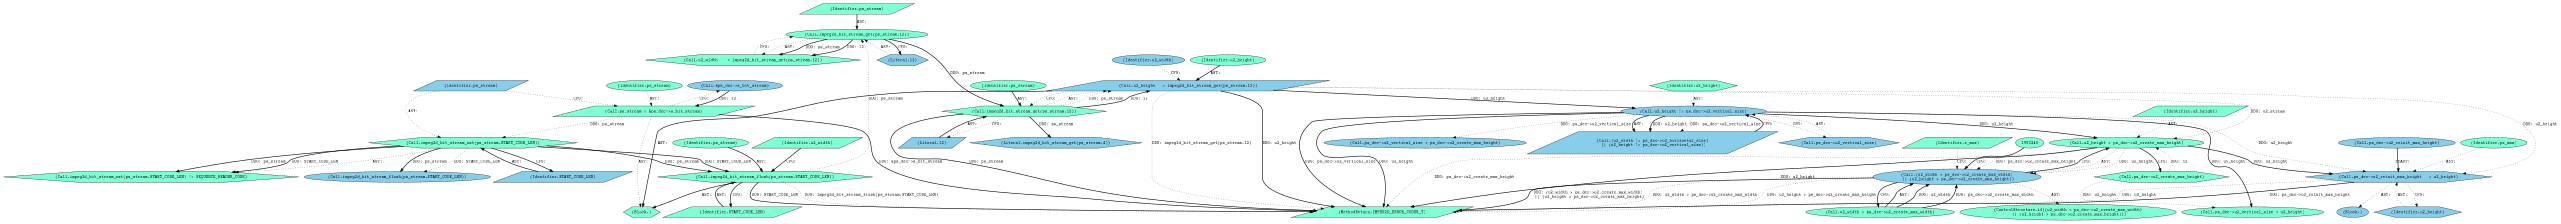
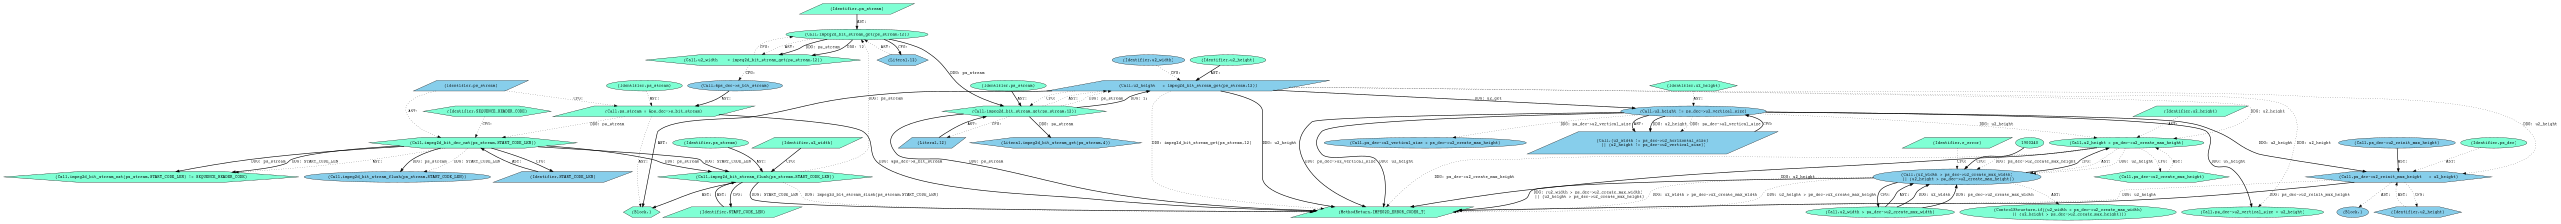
(728, 98) -> (728, 98)
(1488, 98) -> (1488, 98)
(694, 99) -> (745, 72)
none -> (487, 111)
(2268, 111) -> (2268, 111)
(2099, 117) -> (2099, 117)
(1926, 122) -> (1926, 122)
(473, 143) -> (473, 143)
(1839, 143) -> none
(1957, 143) -> (1957, 143)
(2494, 143) -> (2494, 143)
(2152, 156) -> (2152, 156)
(2179, 162) -> (2179, 162)
(2404, 162) -> (2404, 162)
(2257, 165) -> none
(2126, 203) -> (2039, 96)
